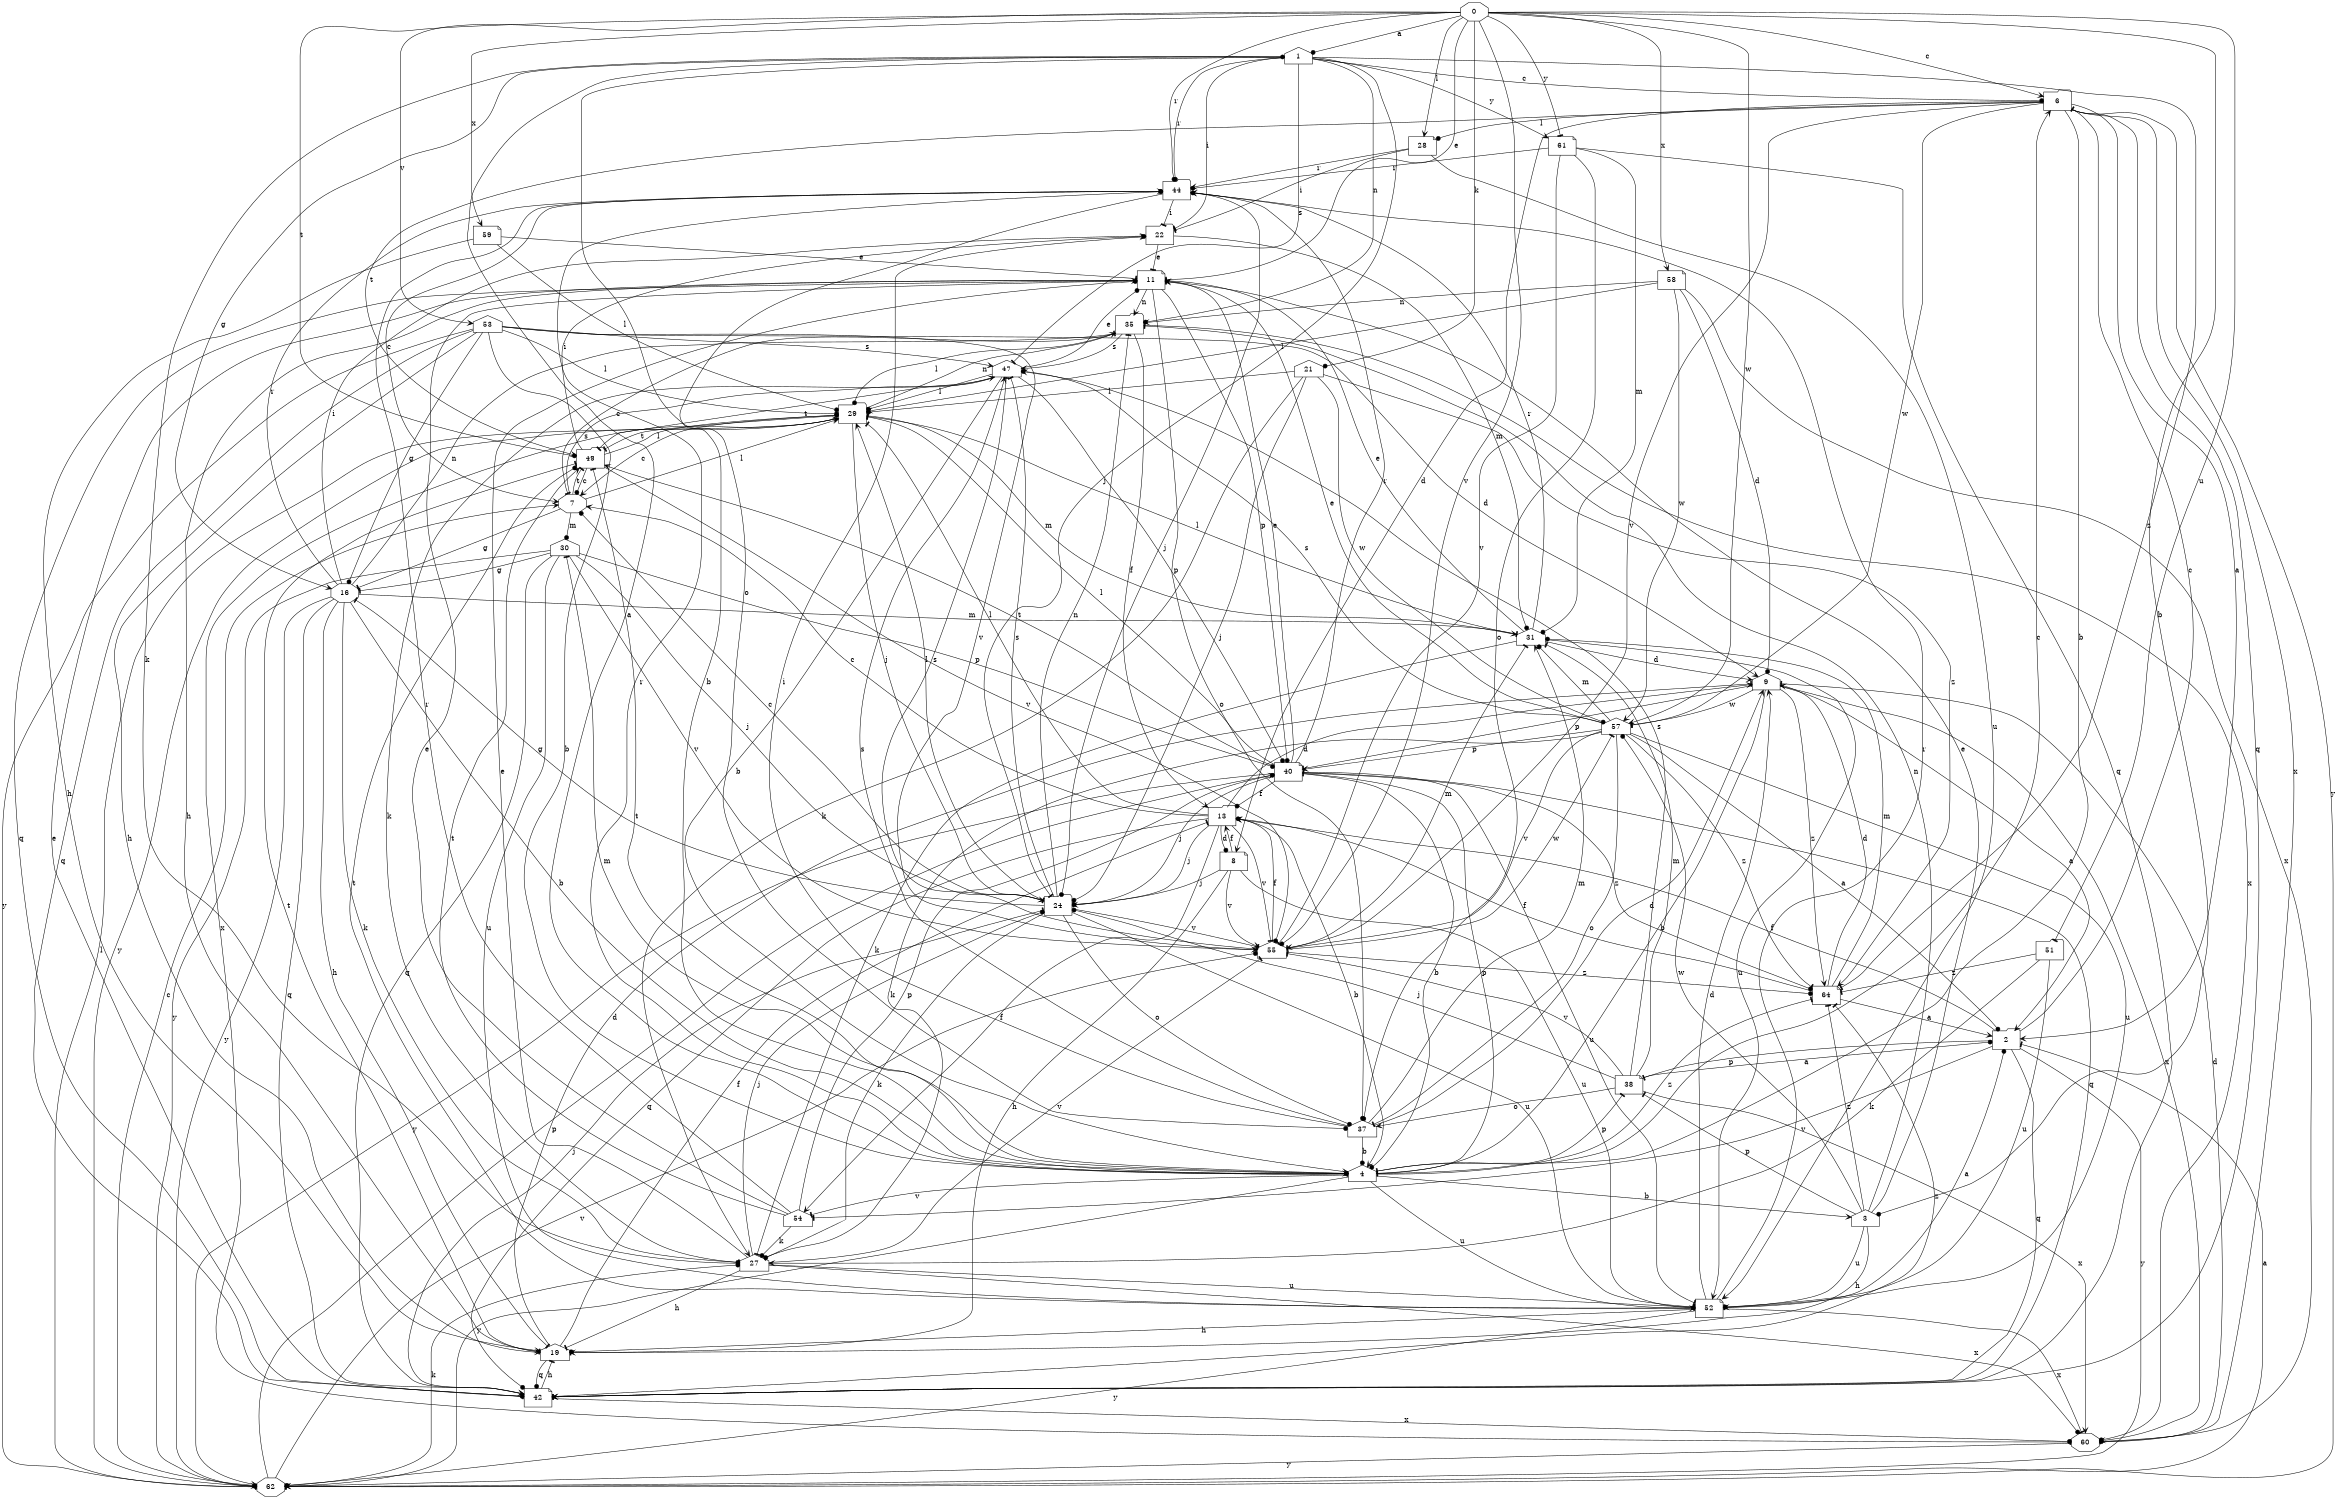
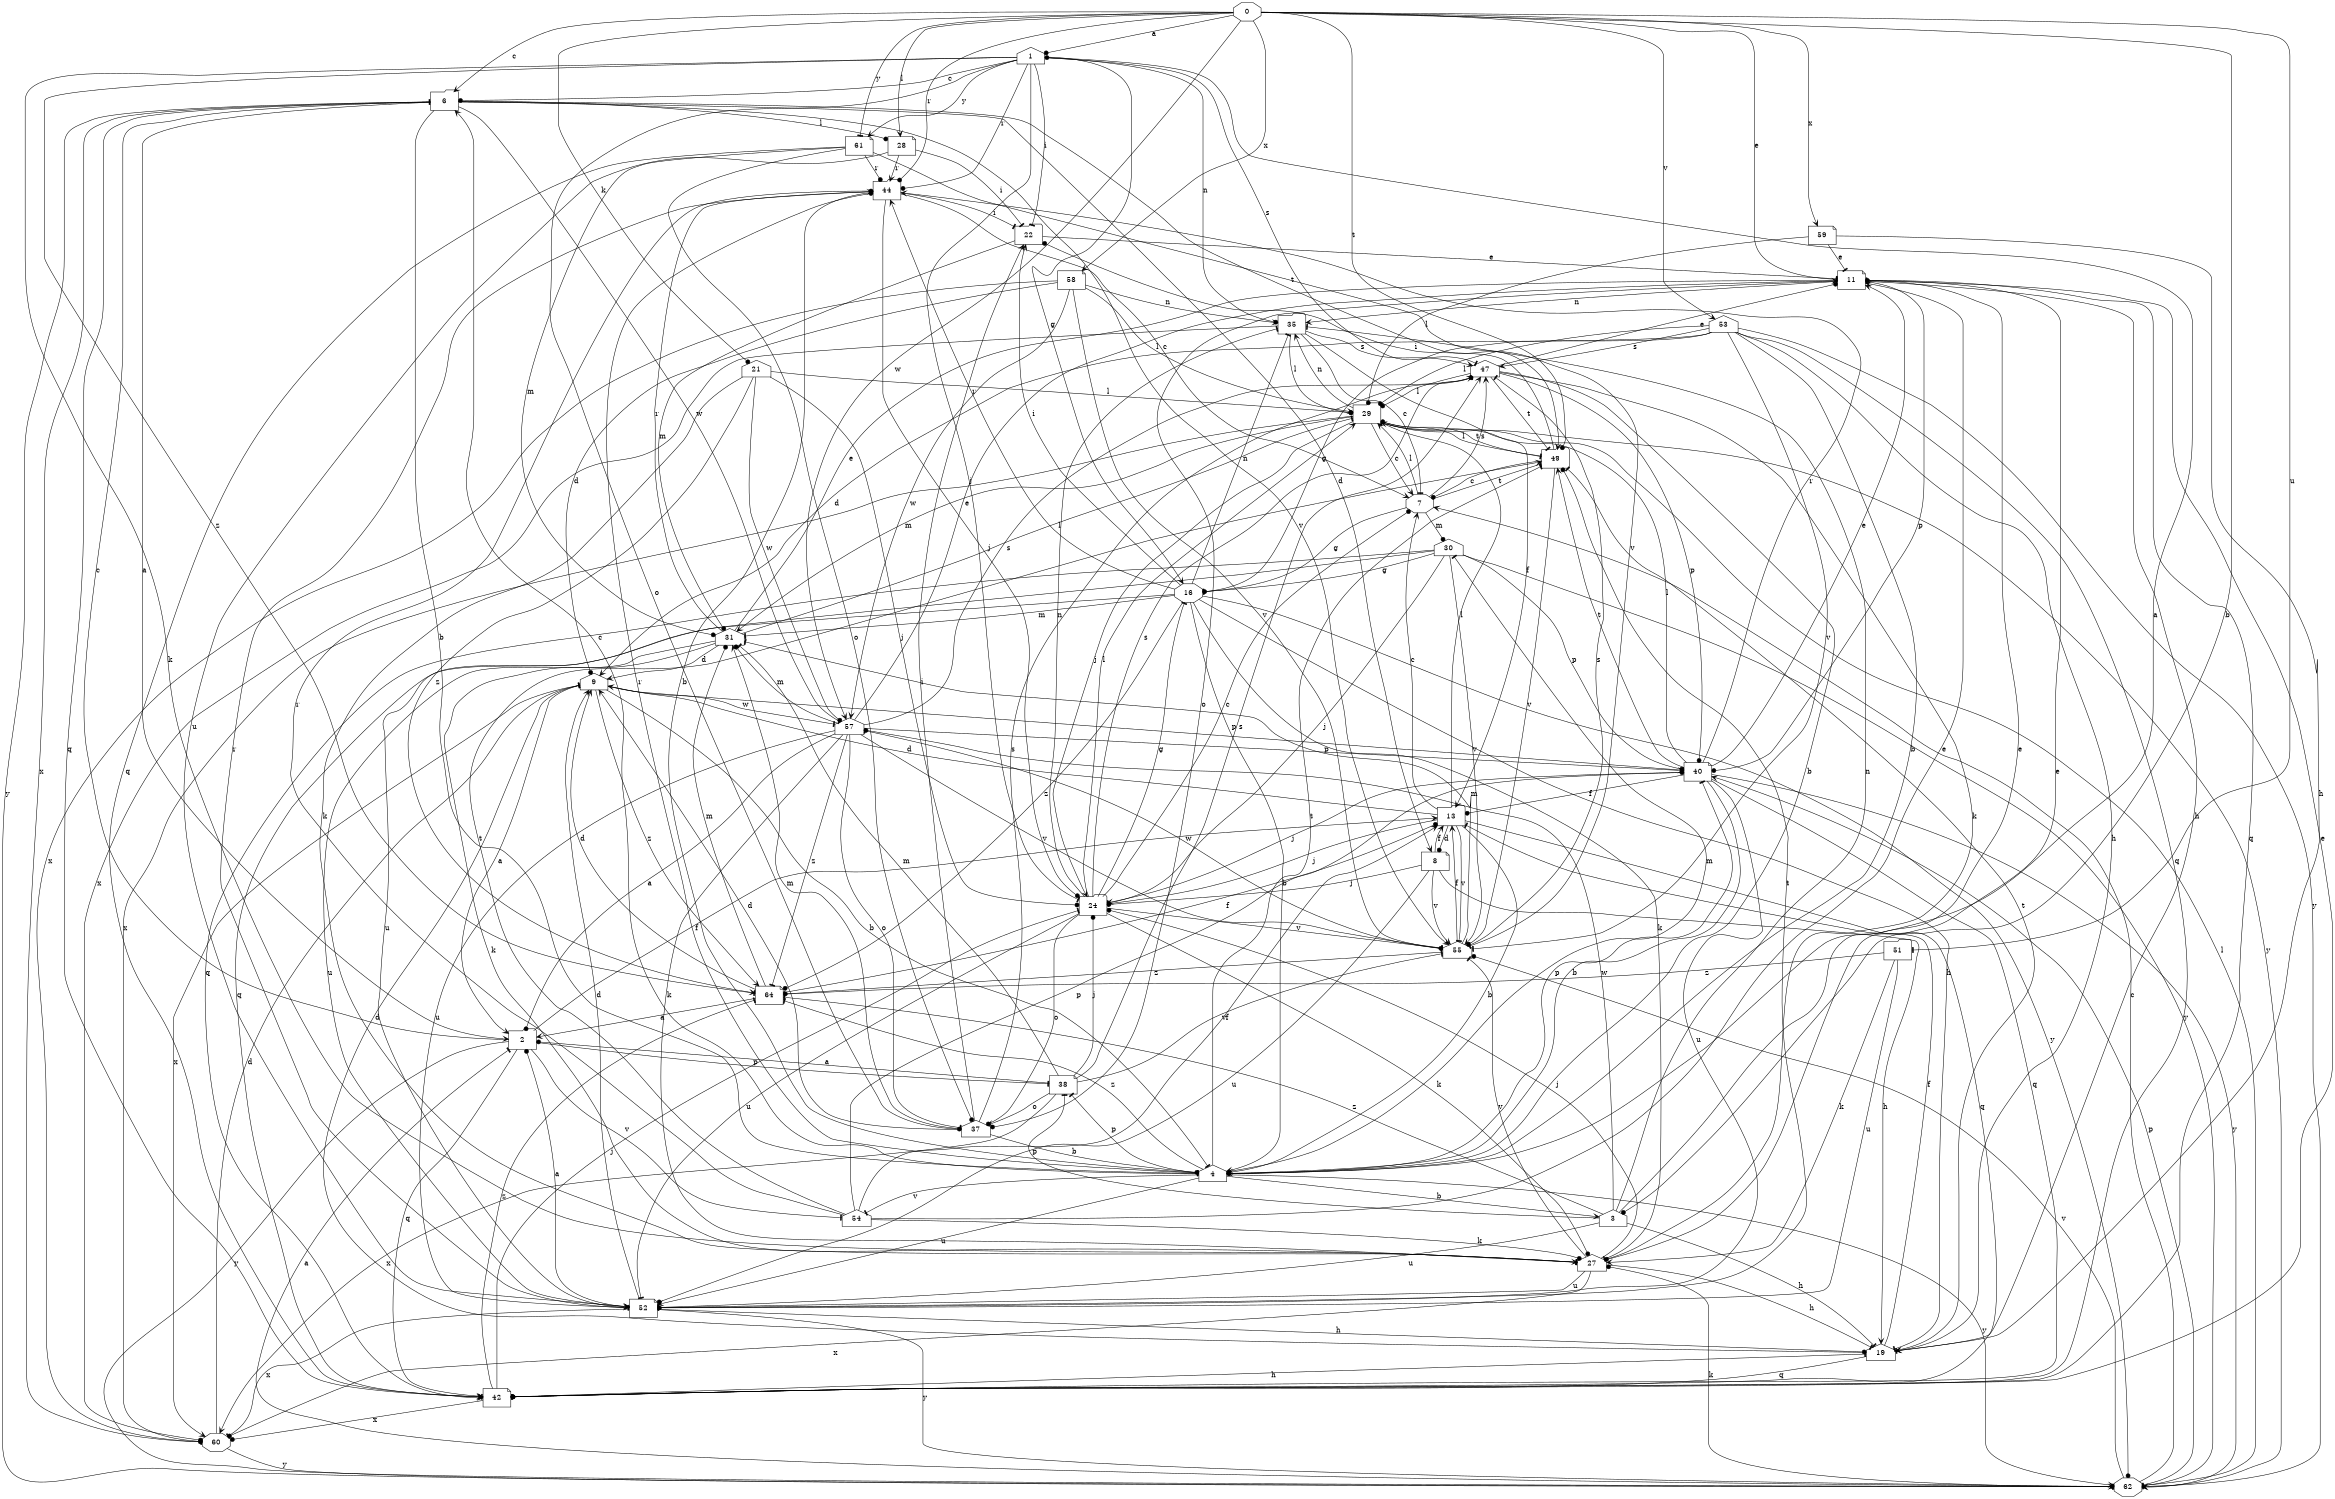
(1467, 471) -> (1277, 637)
(1571, 824) -> (1022, 814)
(1015, 999) -> (1171, 1077)
